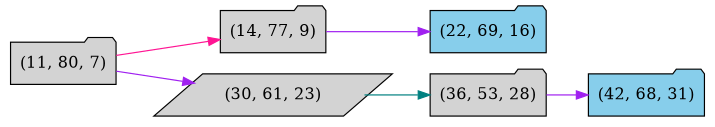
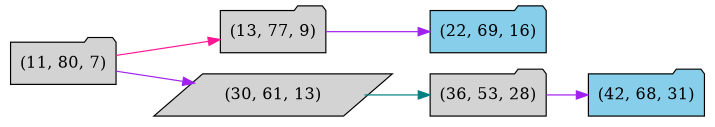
(273, 32) -> (273, 32)
(273, 95) -> (273, 95)
